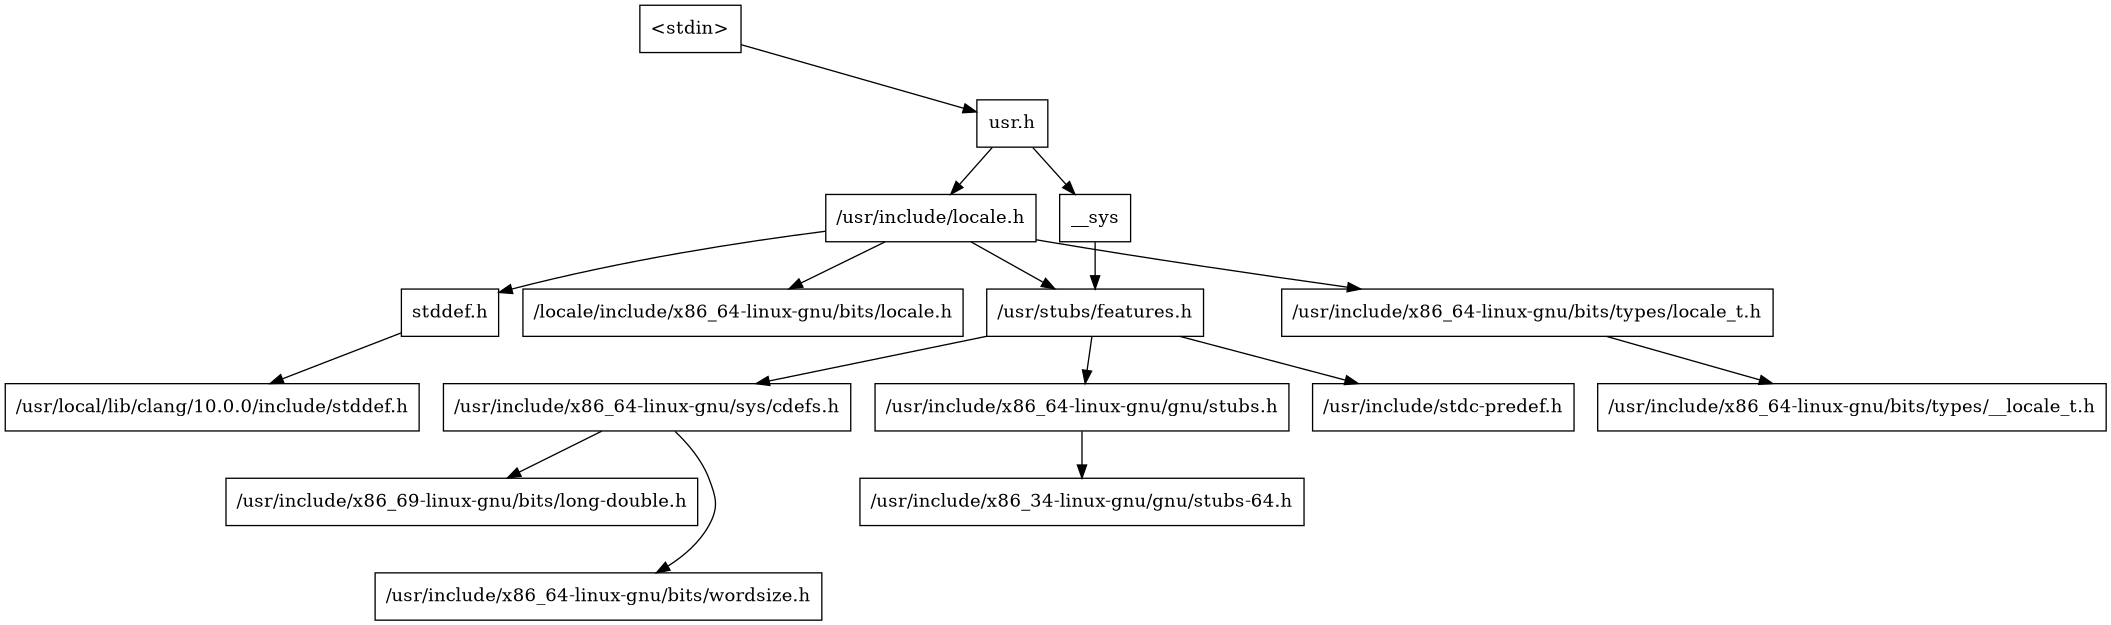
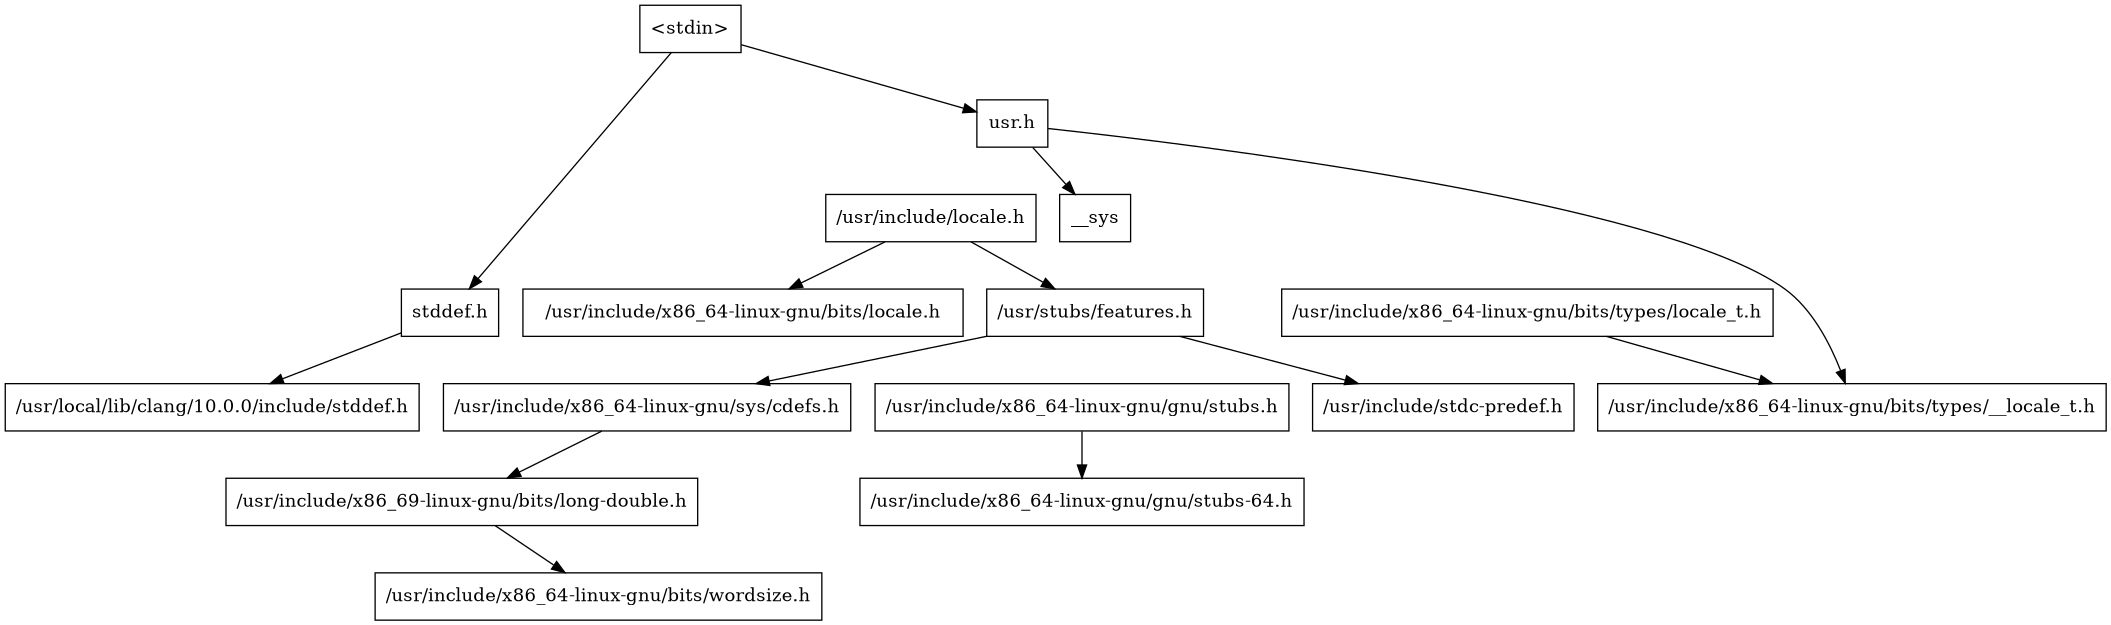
(976, 166) -> (1472, 191)
(668, 255) -> (575, 166)
(1095, 259) -> none
(1192, 265) -> none
(743, 313) -> (743, 313)
(1089, 354) -> none
(715, 502) -> (524, 545)
(1082, 502) -> (1082, 502)
